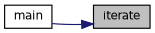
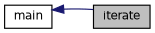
(67, 24) -> (79, 9)
